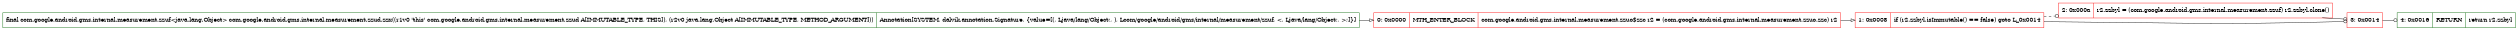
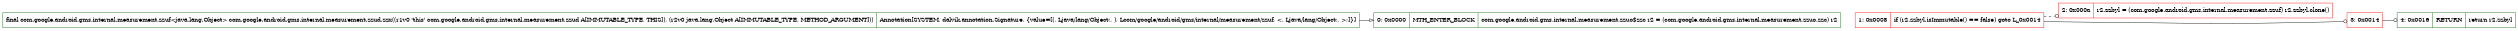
(2333, 18) -> none
(1607, 20) -> (1607, 20)
(1846, 20) -> none
